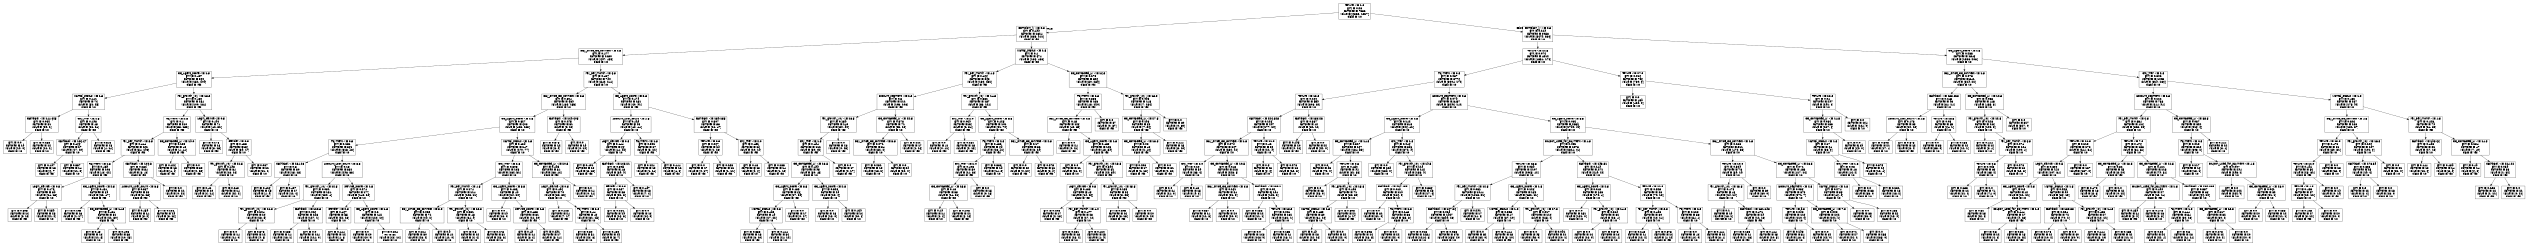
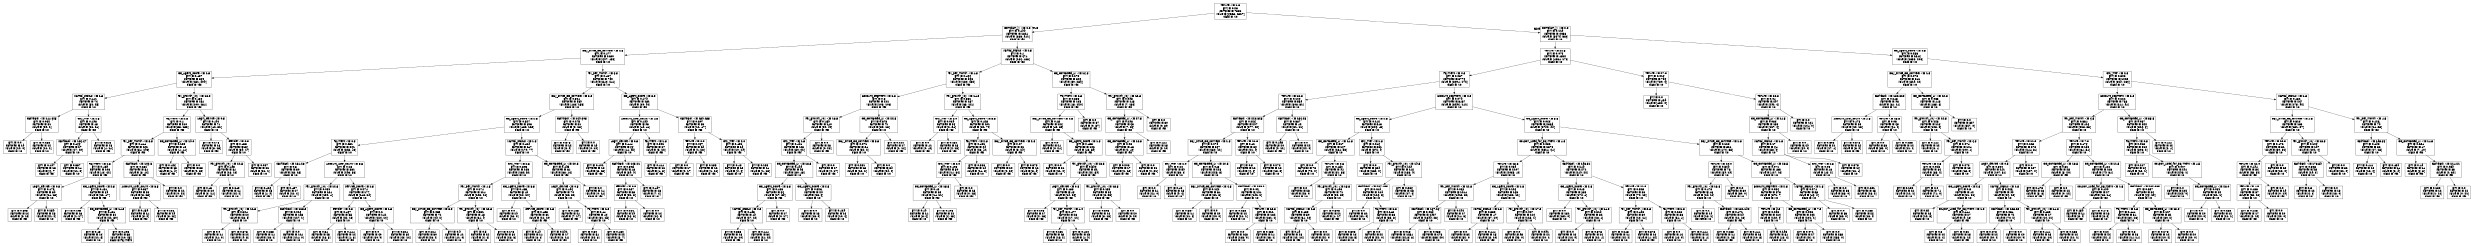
(646, 170) -> none
(1322, 170) -> (1307, 170)
(121, 236) -> (121, 236)
none -> (321, 236)
(390, 236) -> (400, 236)
(1822, 236) -> none
